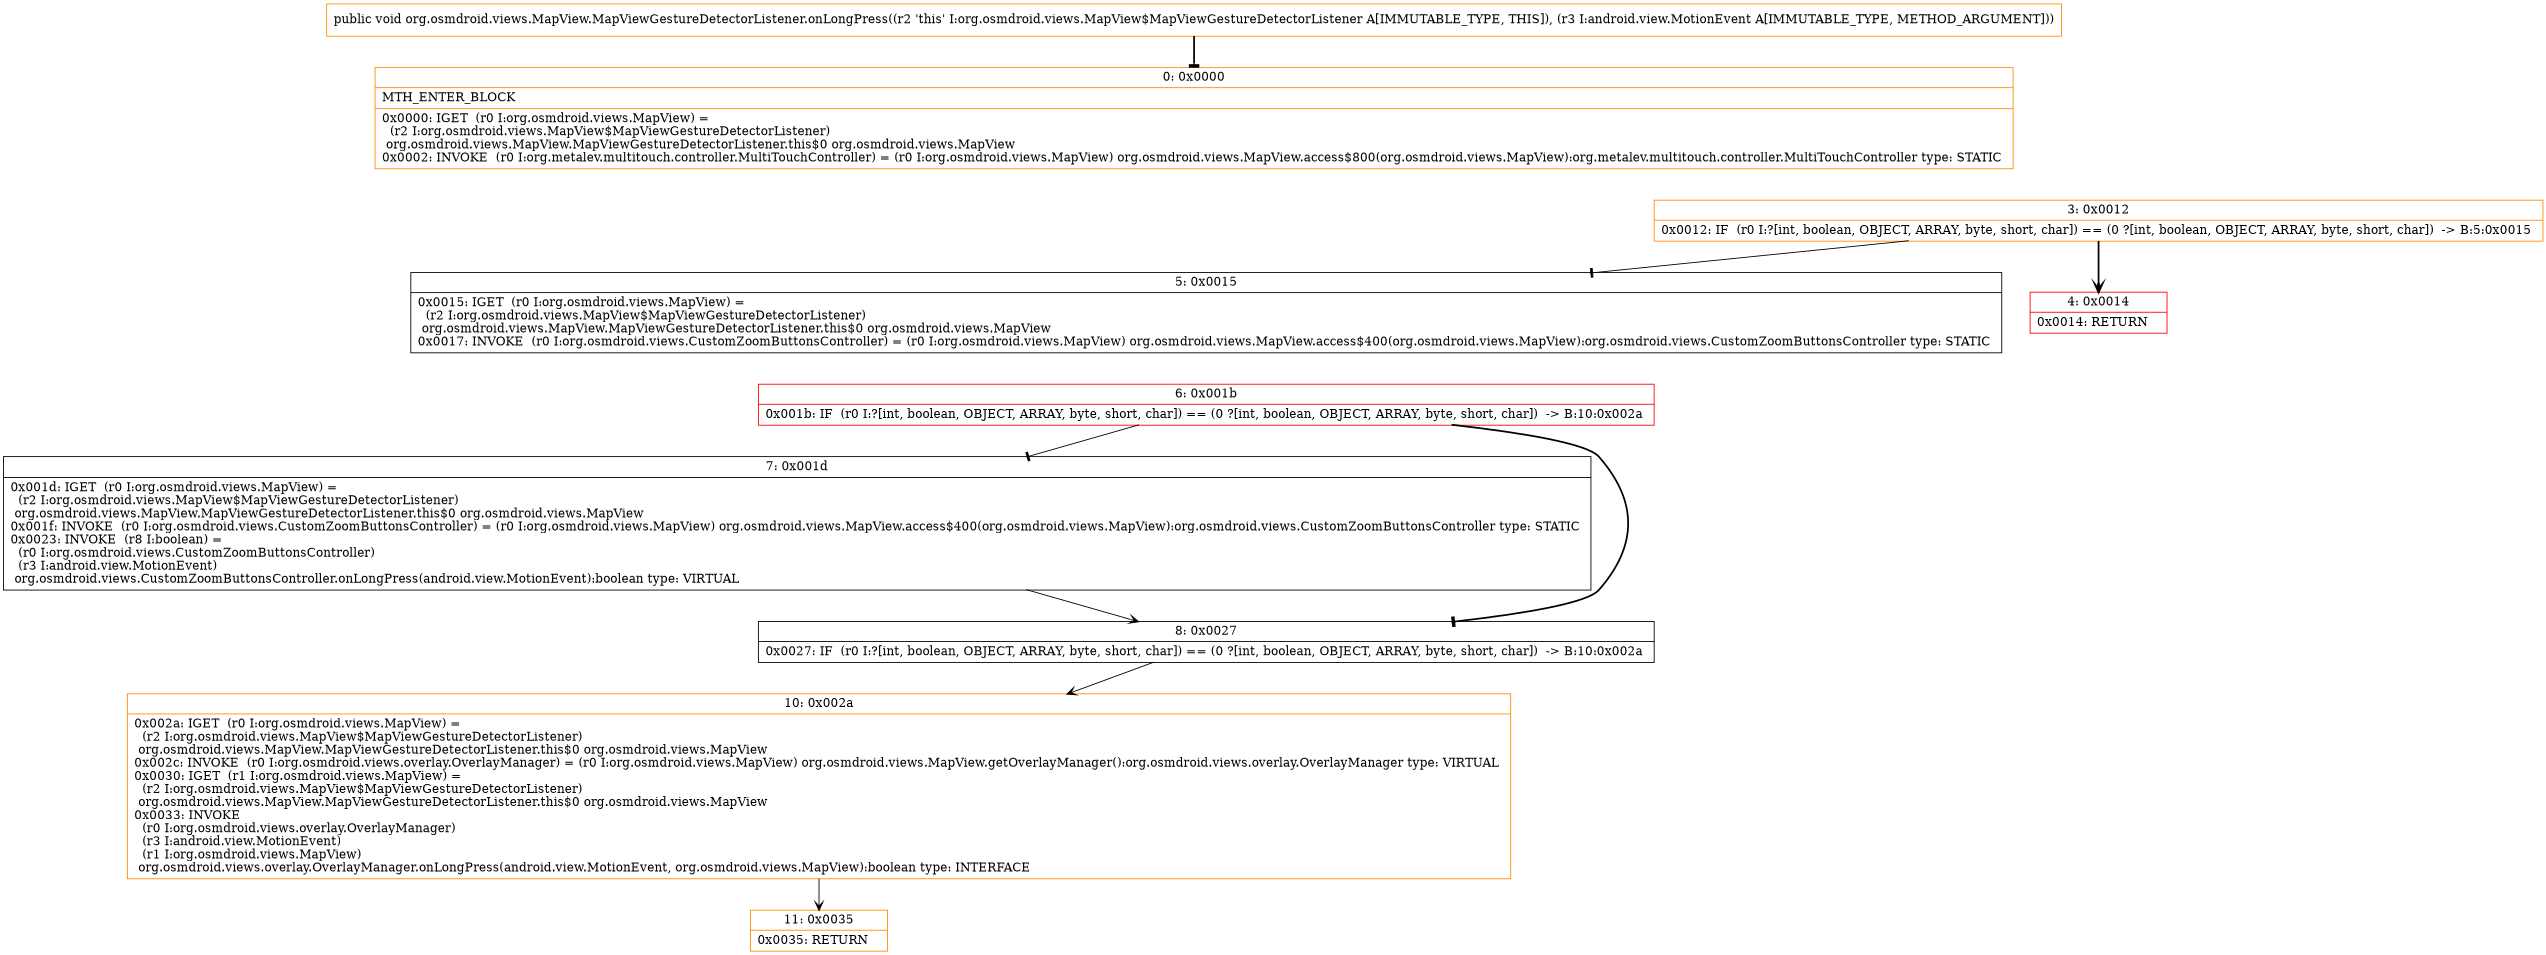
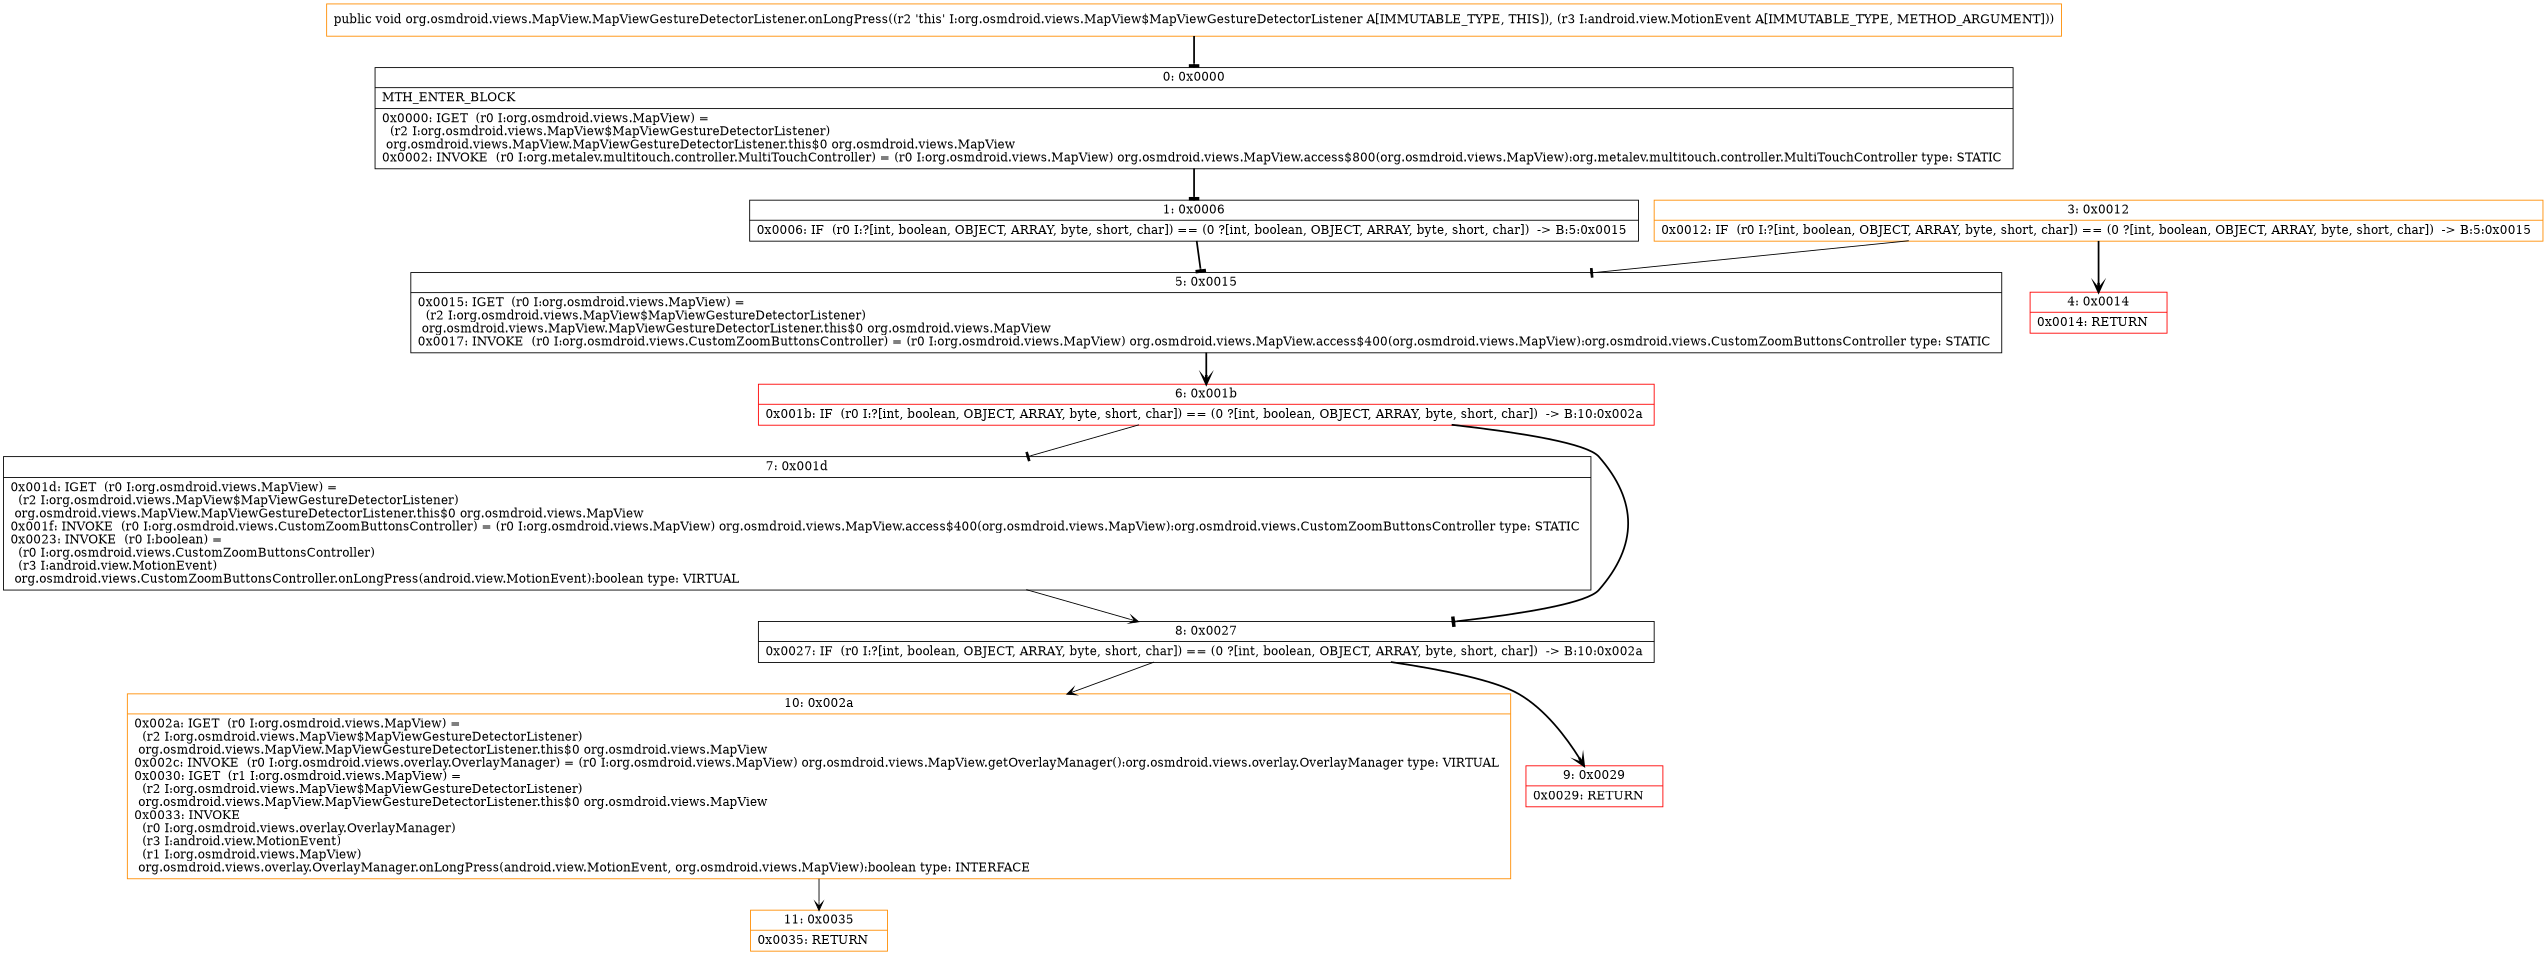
(1194, 118) -> (1194, 118)
none -> (1194, 221)
none -> (1206, 364)
(119, 540) -> (119, 540)
none -> (1594, 786)
